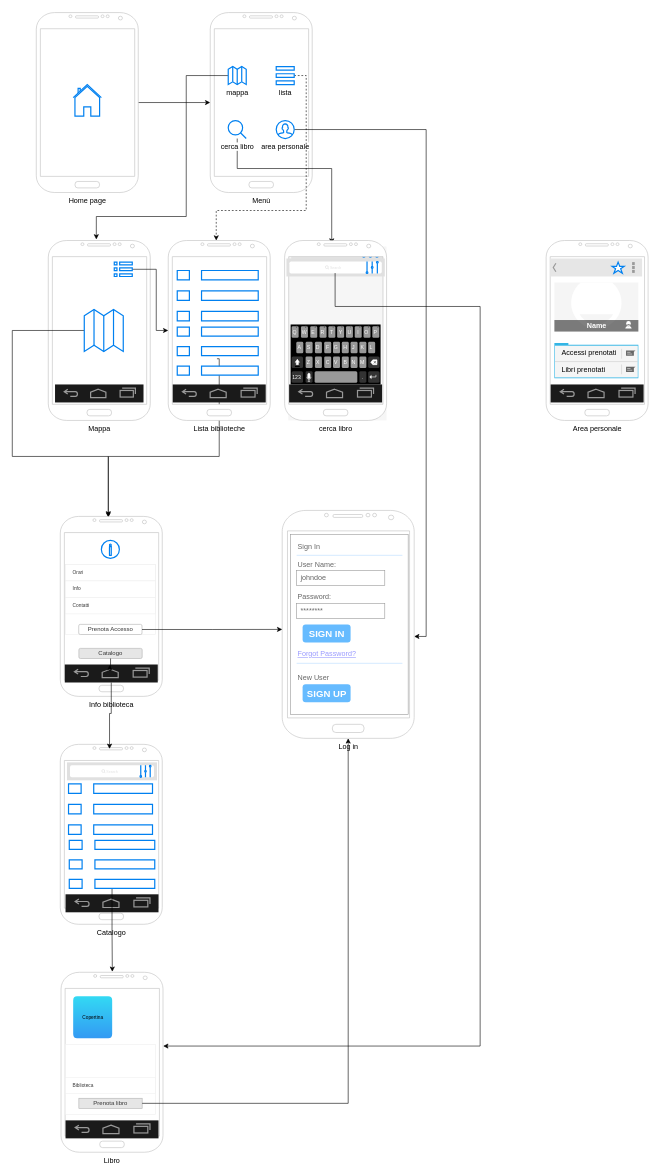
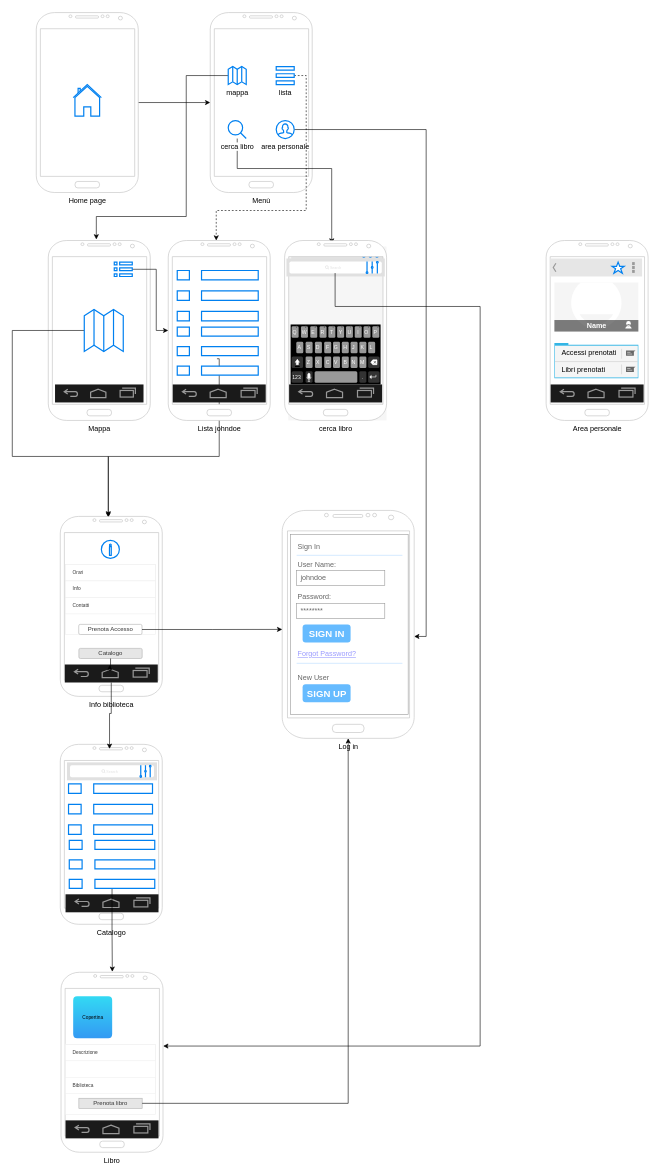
(220, 429) -> (220, 429)
none -> (111, 1053)
